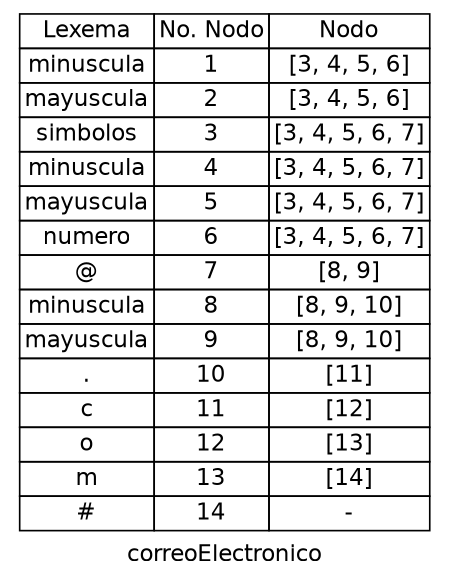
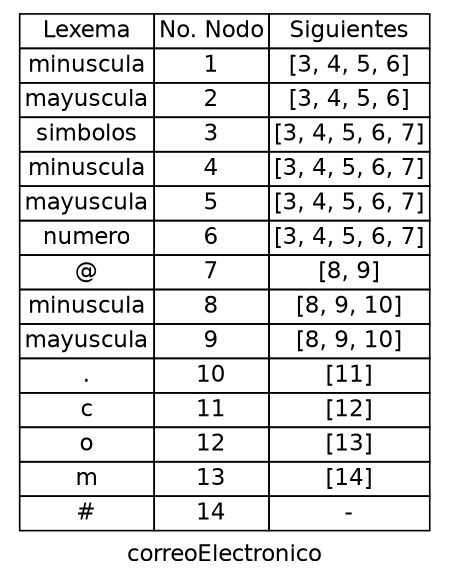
(349, 30) -> (349, 30)
